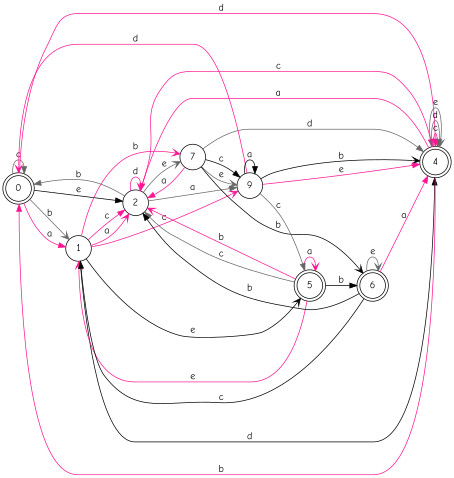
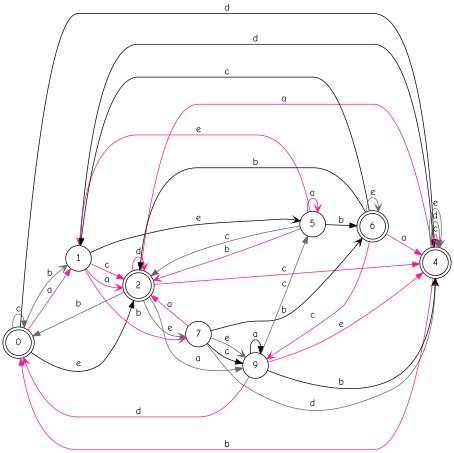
(213, 14) -> (186, 14)
(136, 203) -> (138, 286)
(166, 223) -> (337, 311)
(310, 286) -> (313, 224)
